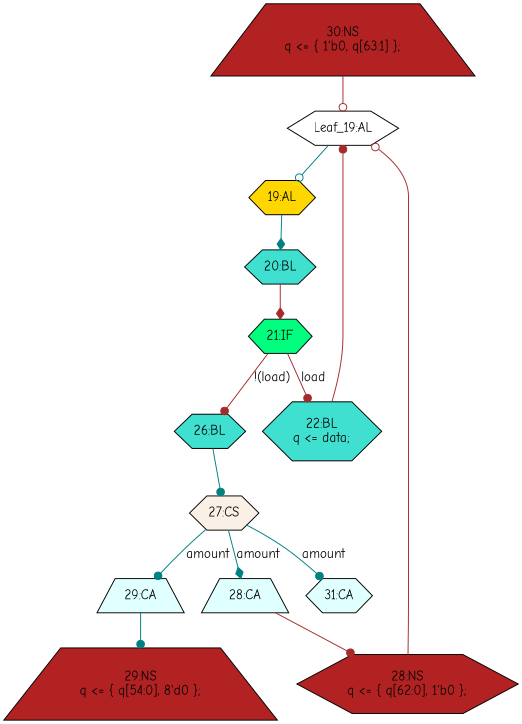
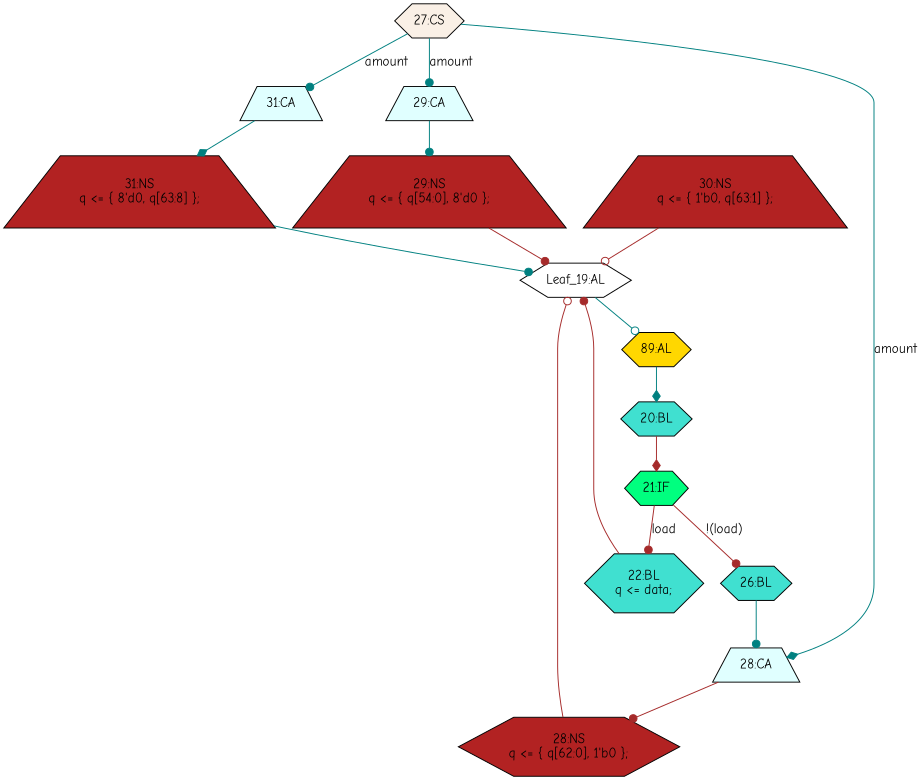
none -> (140, 192)
(282, 198) -> (656, 350)
none -> (515, 244)
(216, 468) -> (756, 620)
(339, 596) -> (281, 104)
